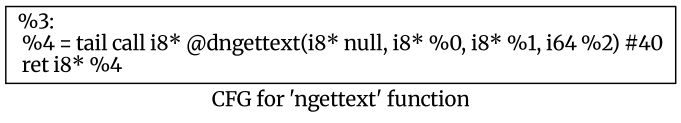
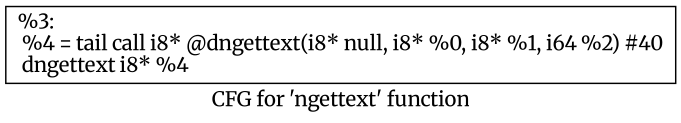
(70, 66) -> (103, 66)
